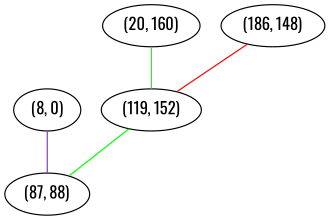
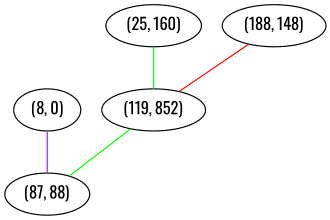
(151, 26) -> (154, 26)
(273, 26) -> (274, 26)
(151, 110) -> (154, 110)
